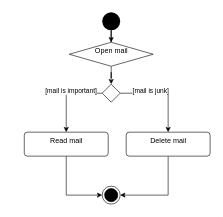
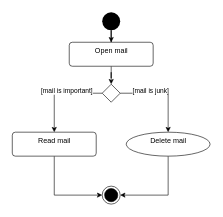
(111, 54) -> (111, 54)
(66, 144) -> (54, 144)
(168, 144) -> (168, 144)
